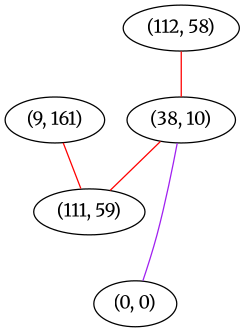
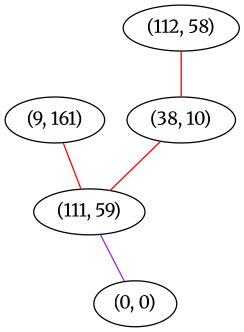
(163, 213) -> (112, 258)
